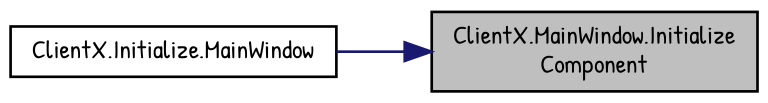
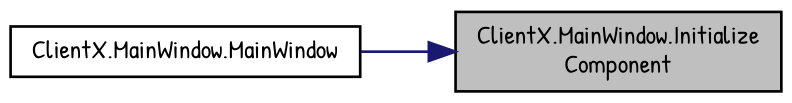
(173, 52) -> (185, 52)
